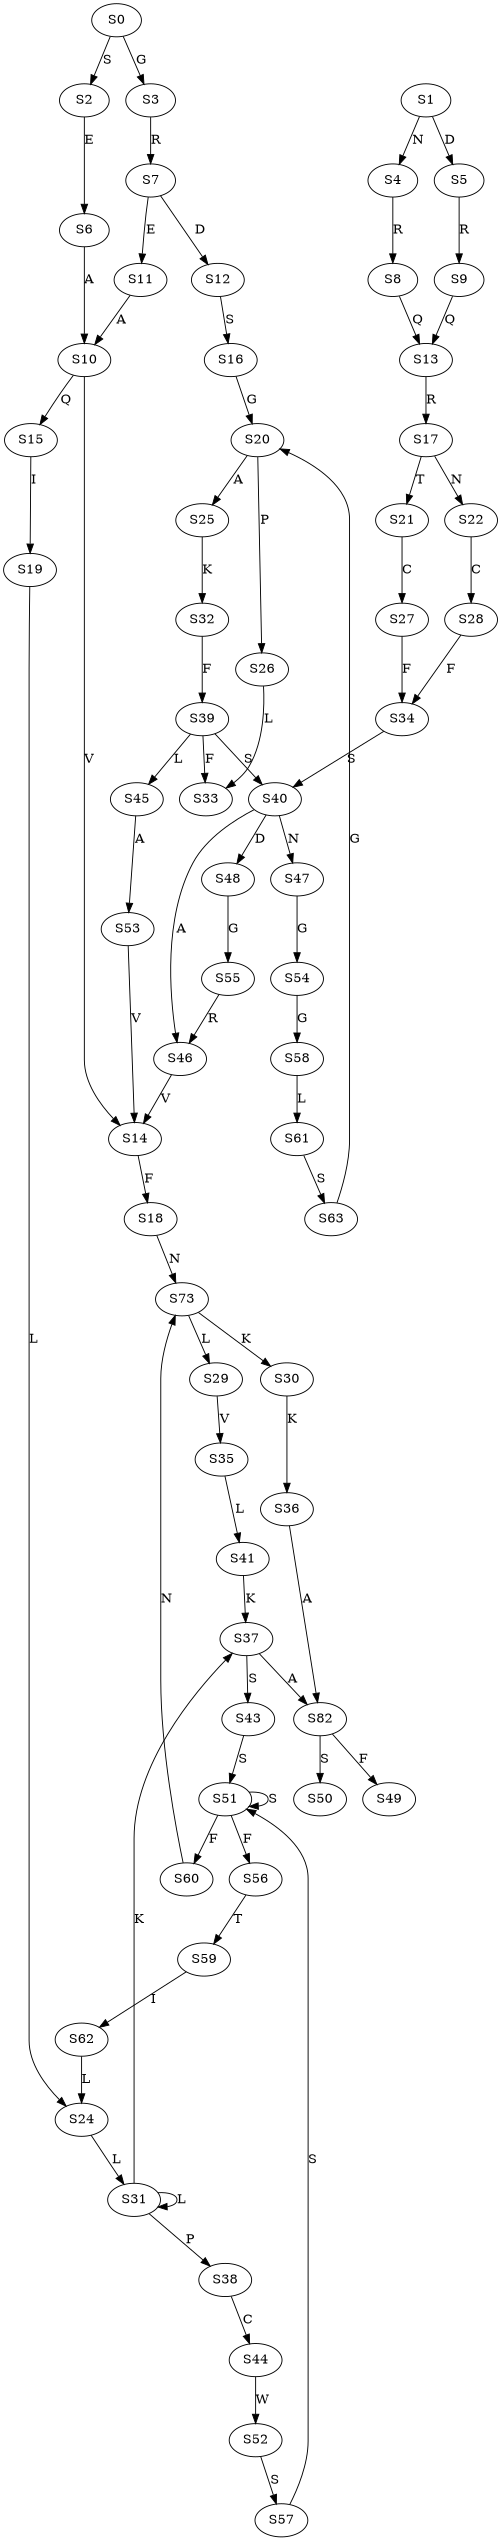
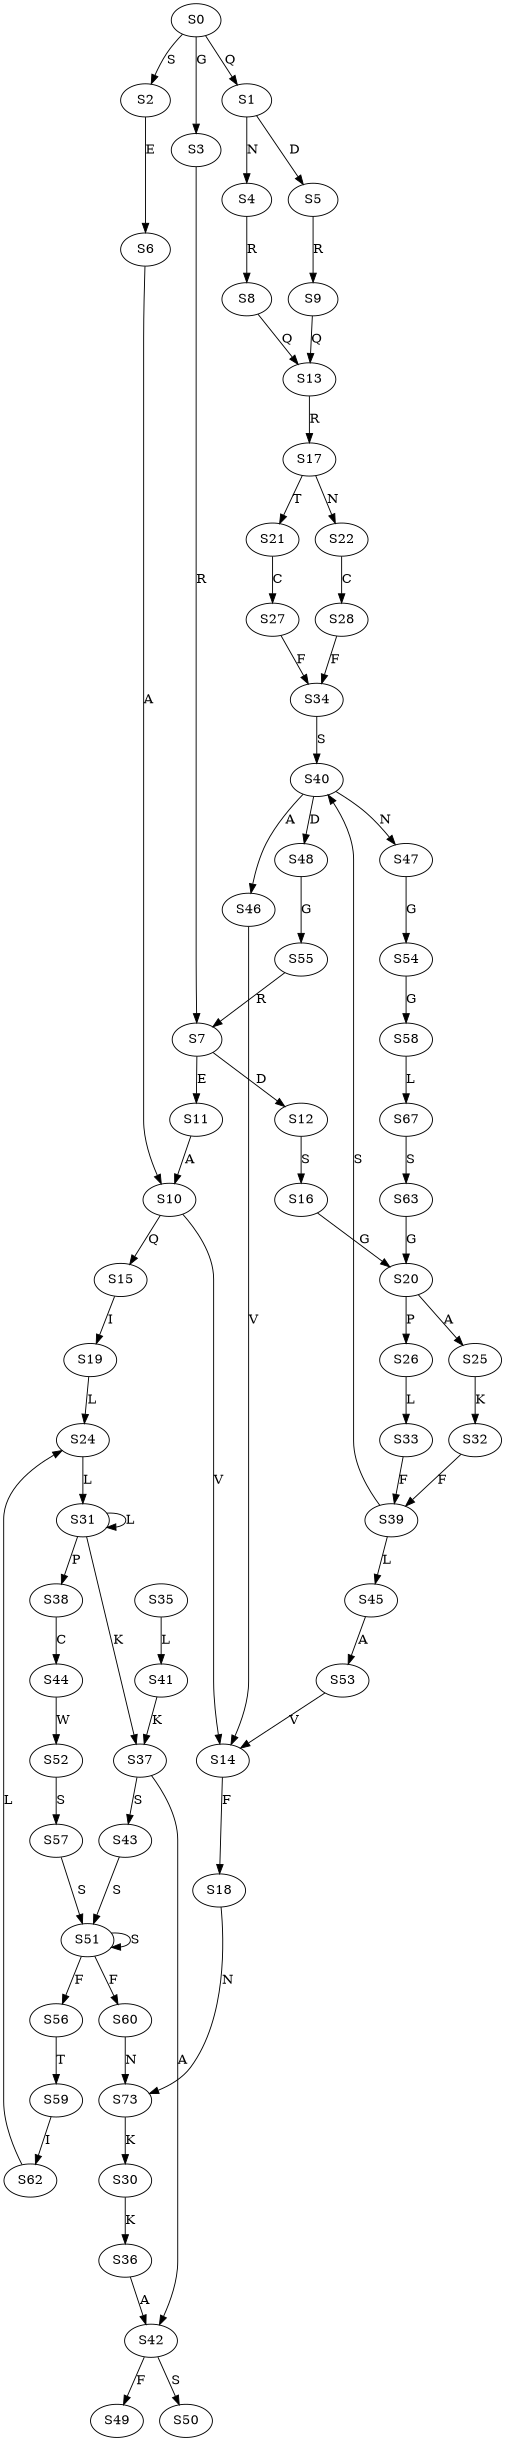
none -> (219, 56)
(204, 755) -> (400, 1476)
(207, 1015) -> (254, 996)
(297, 1139) -> (406, 1120)
(216, 1379) -> none
(320, 1719) -> (151, 2341)
